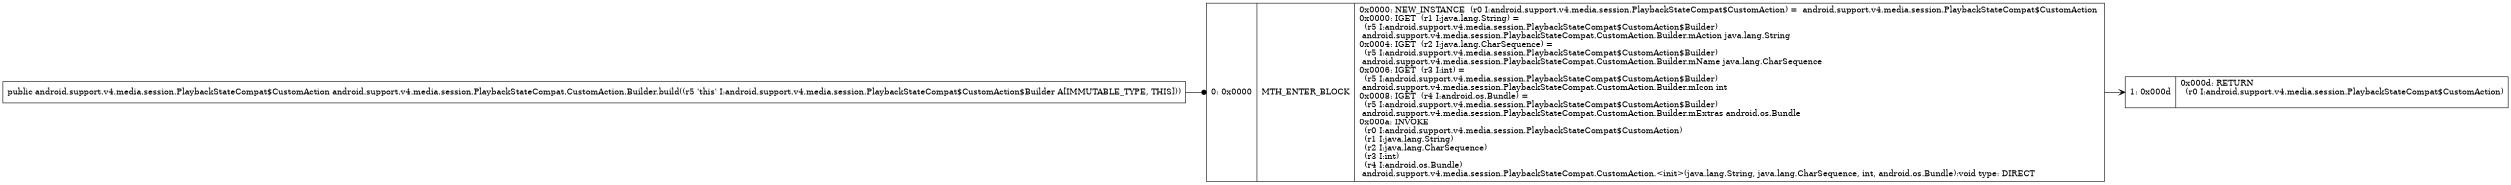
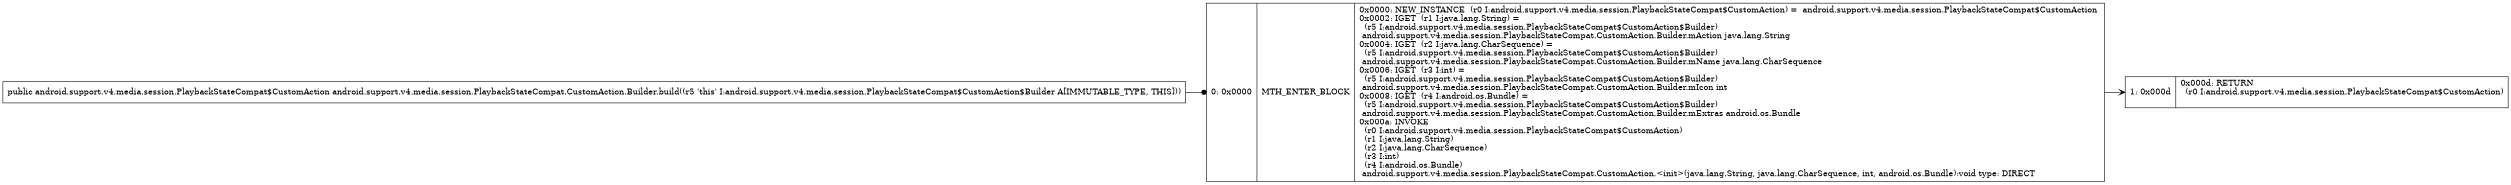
(1441, 19) -> (1441, 19)
